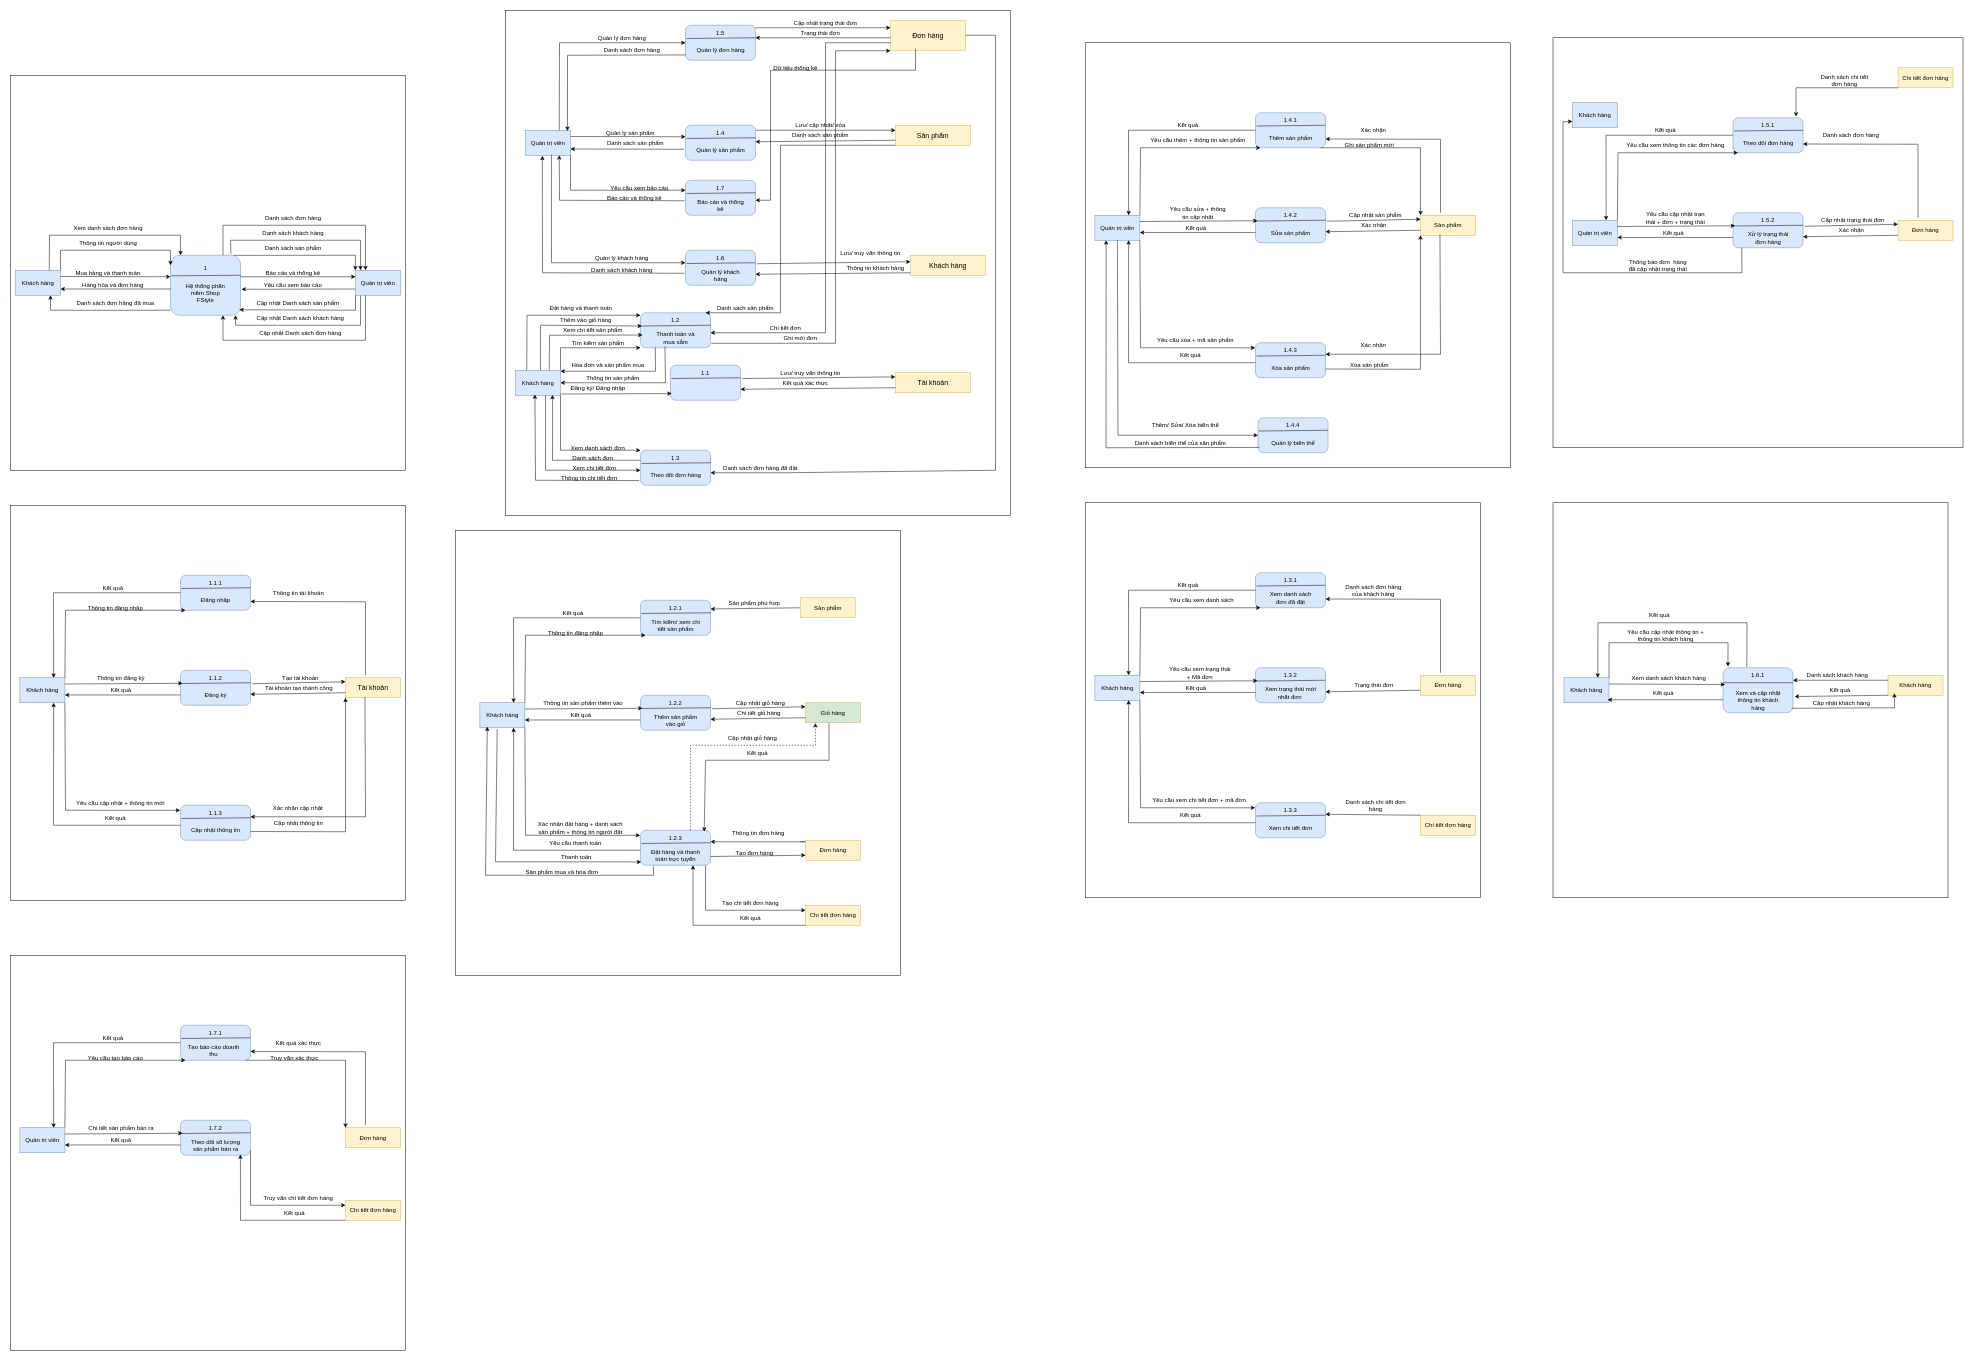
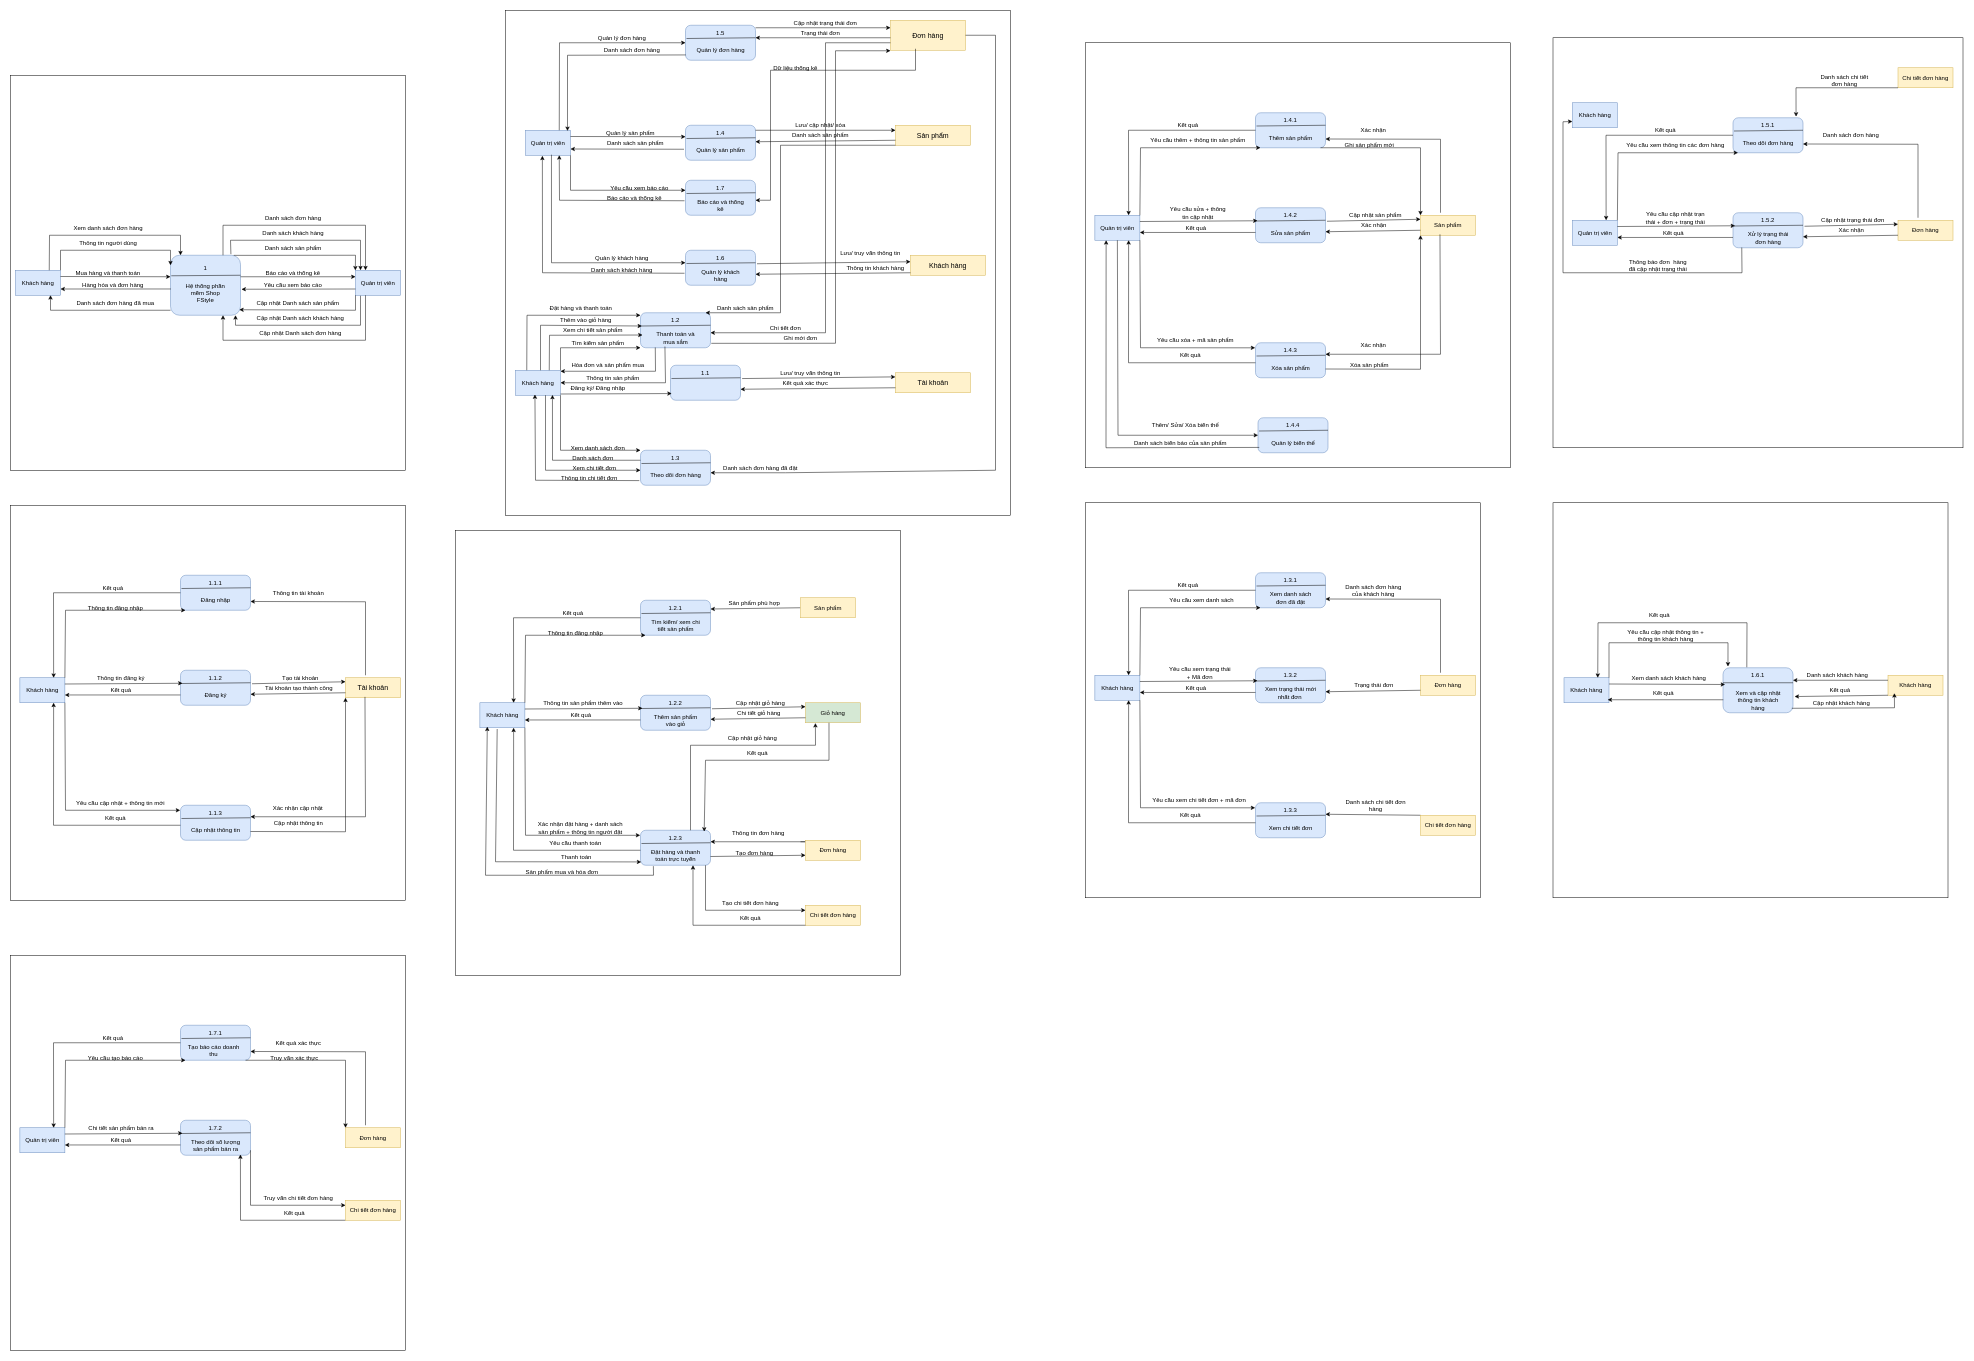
(1180, 443) -> (1180, 443)
(719, 745) -> (719, 745)
